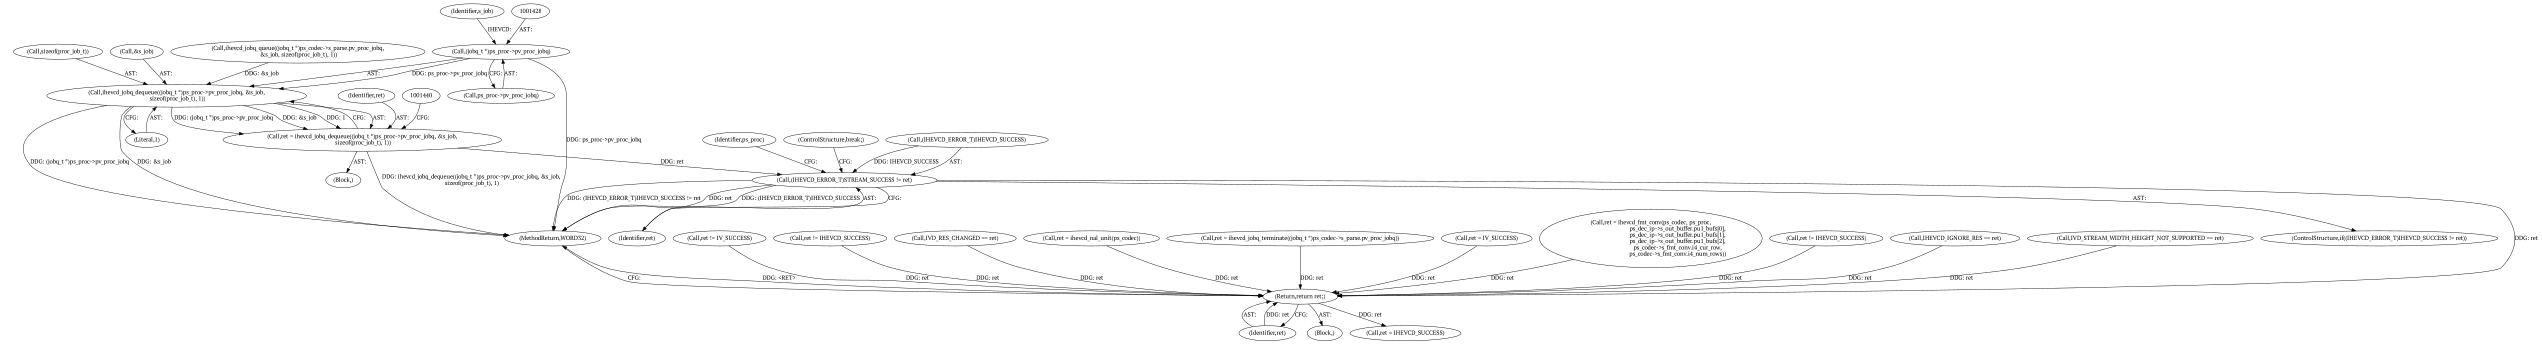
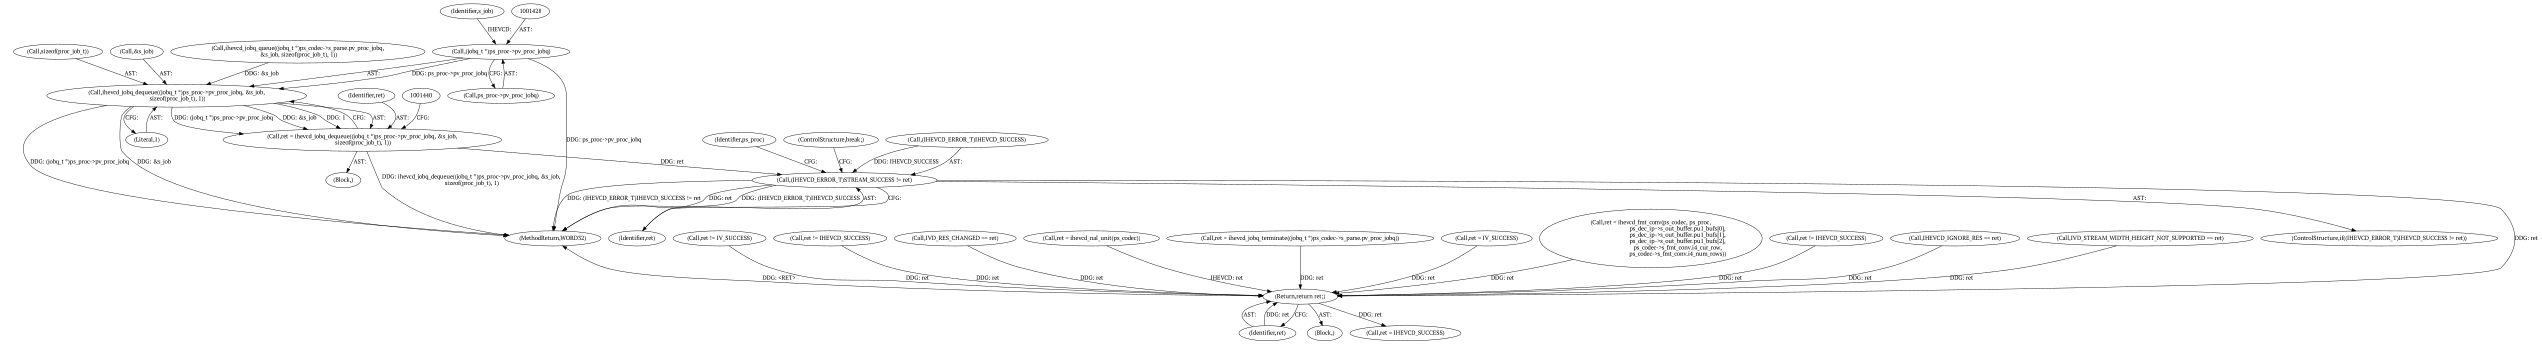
(1227, 278) -> (1227, 278)
(905, 291) -> none
